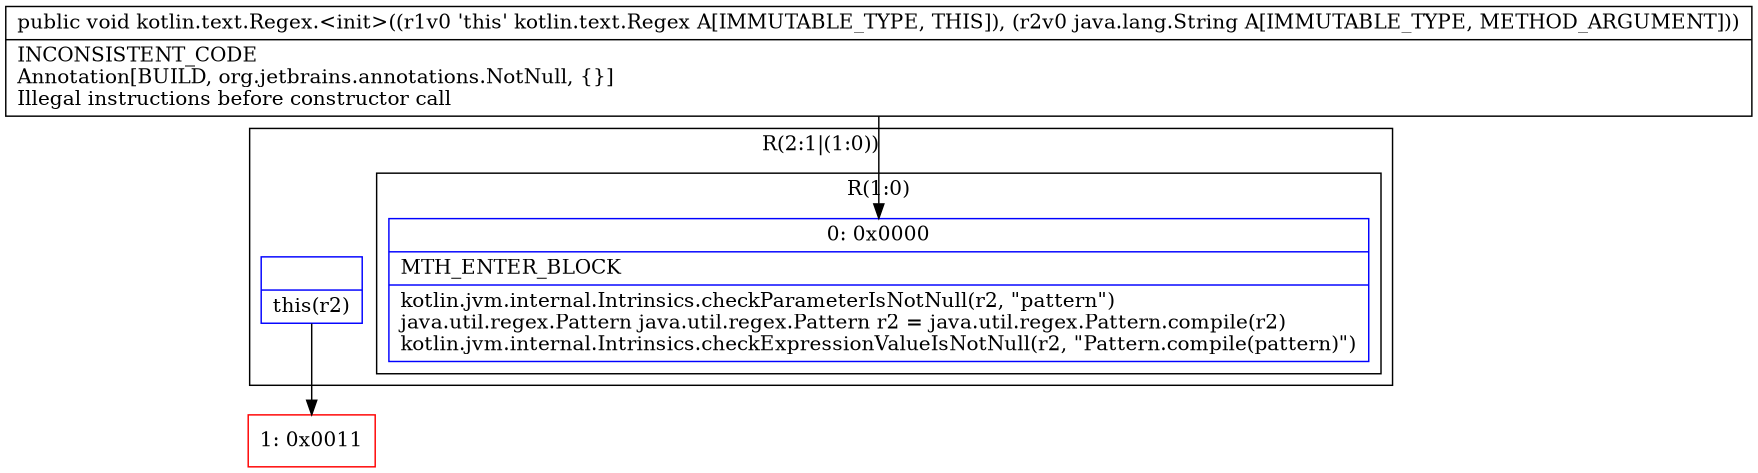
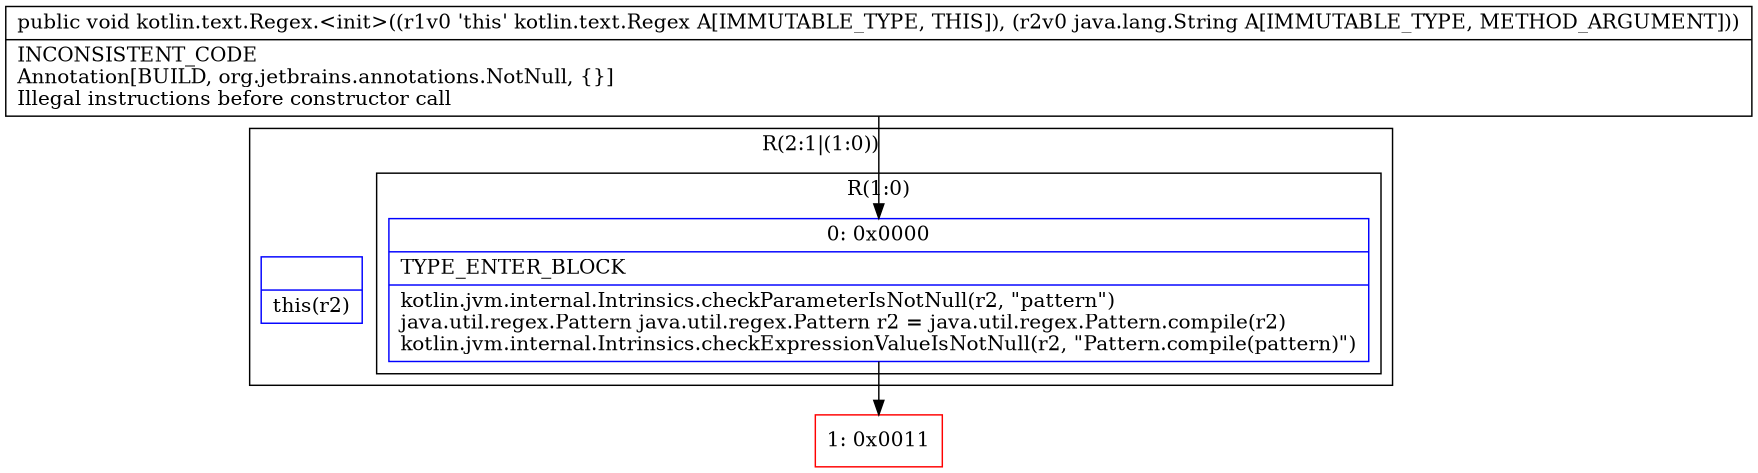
(512, 268) -> (514, 268)
(312, 362) -> (879, 381)
